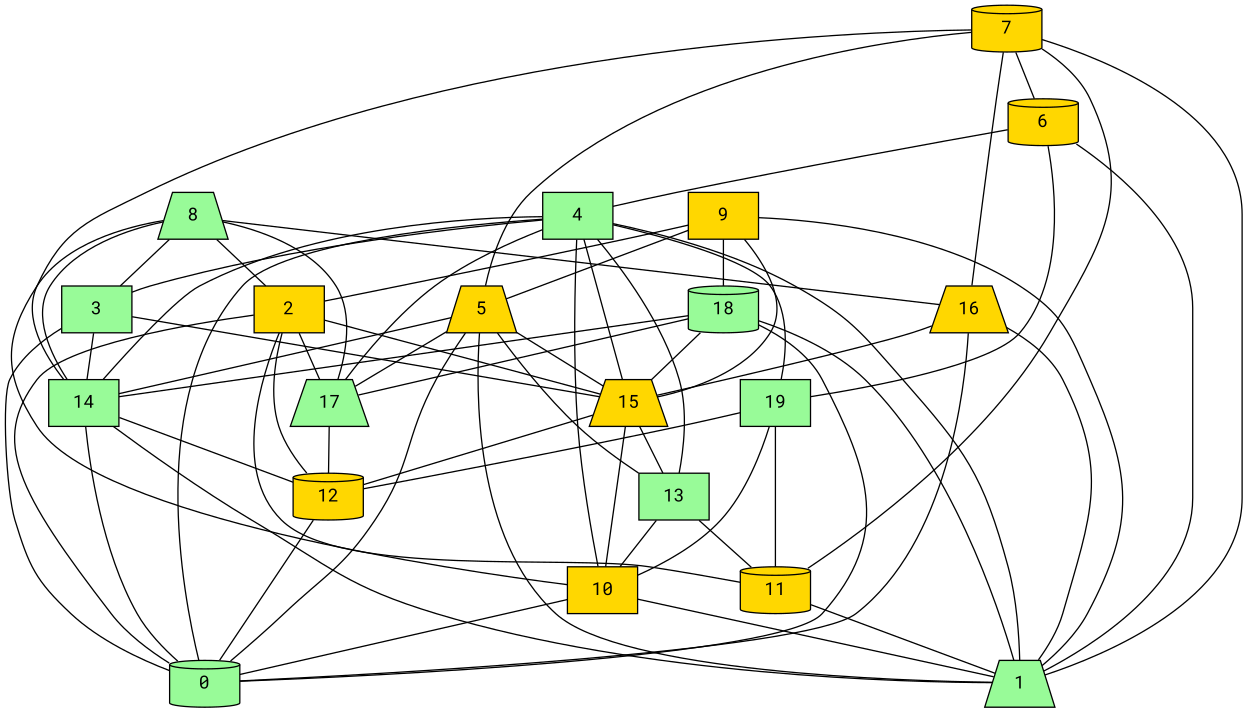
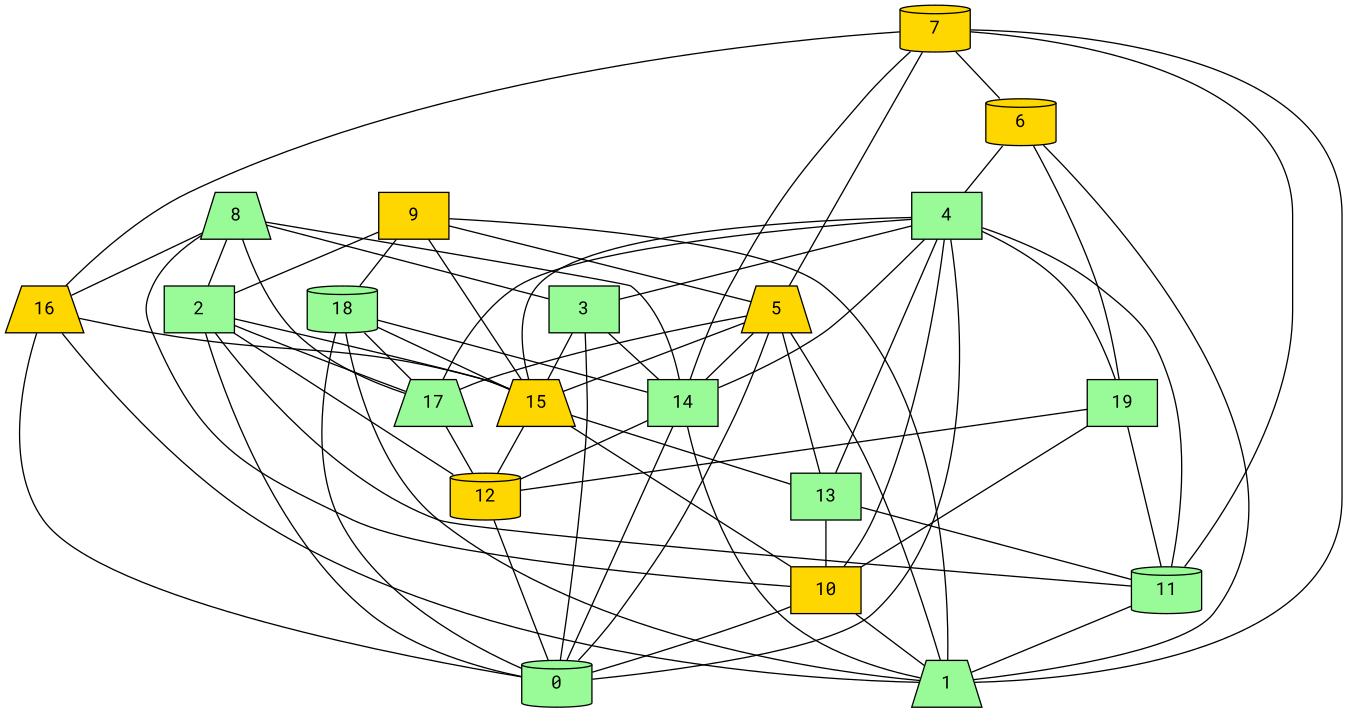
(289, 309) -> (199, 309)
(895, 370) -> (1158, 351)
(775, 590) -> (1167, 590)
